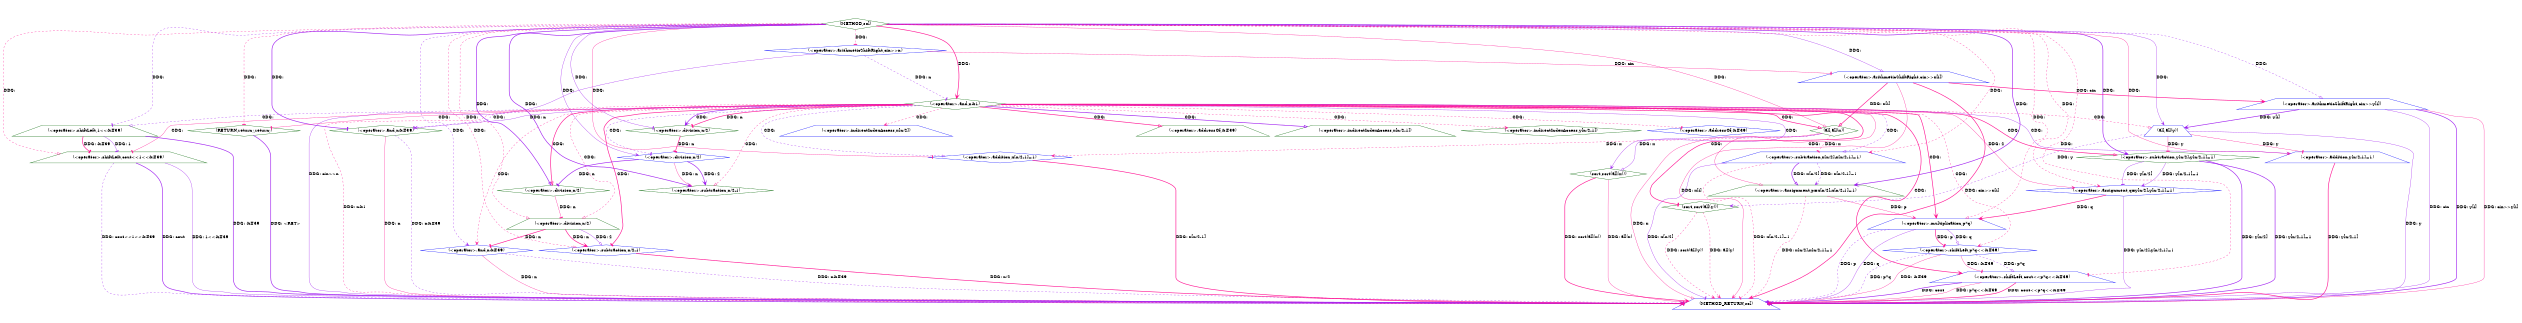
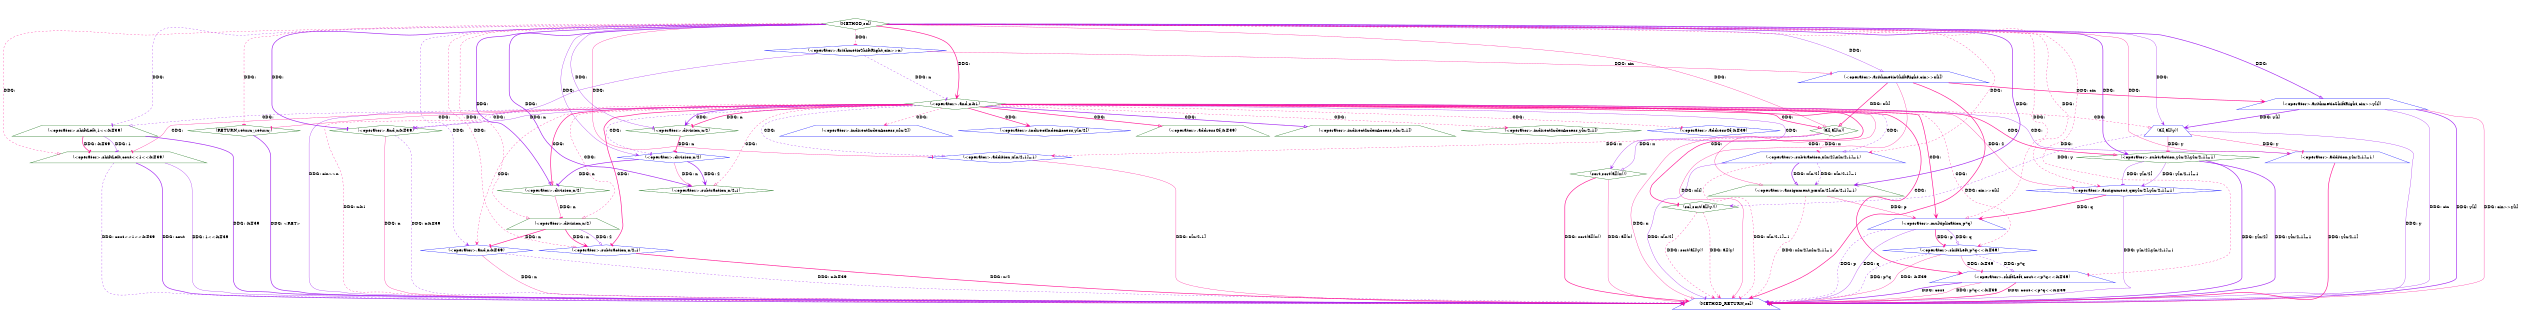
(1609, 28) -> (1609, 28)
none -> (1045, 131)
(1700, 207) -> (1700, 207)
(2217, 294) -> (2217, 294)
(1272, 295) -> (1272, 295)
